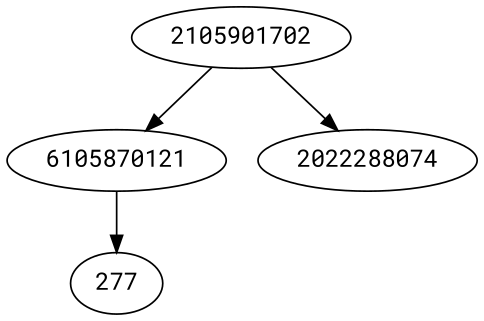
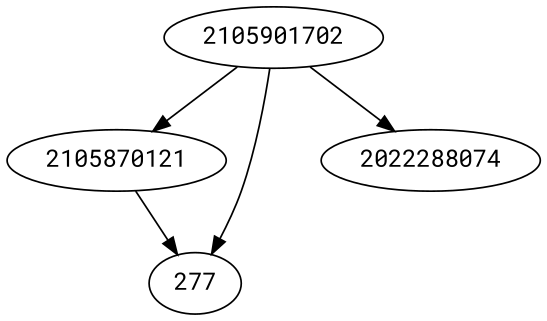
none -> (252, 156)
(117, 160) -> (117, 160)
